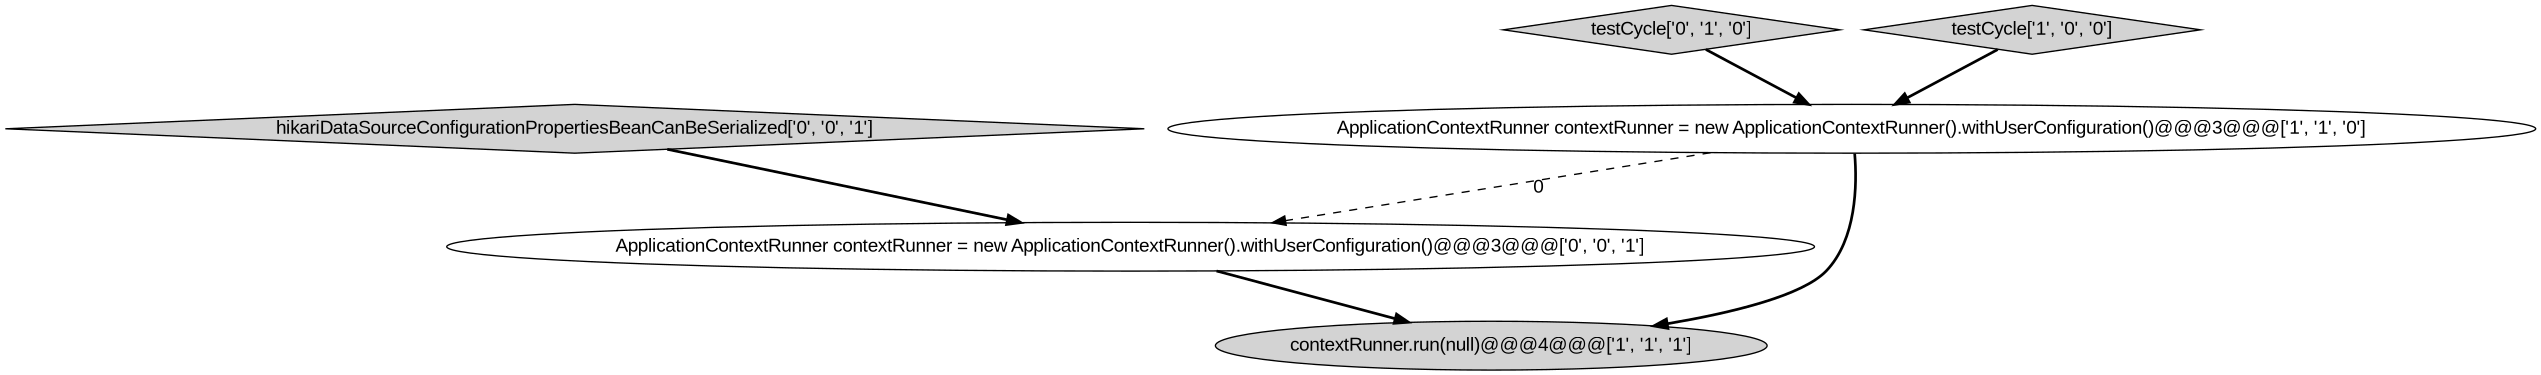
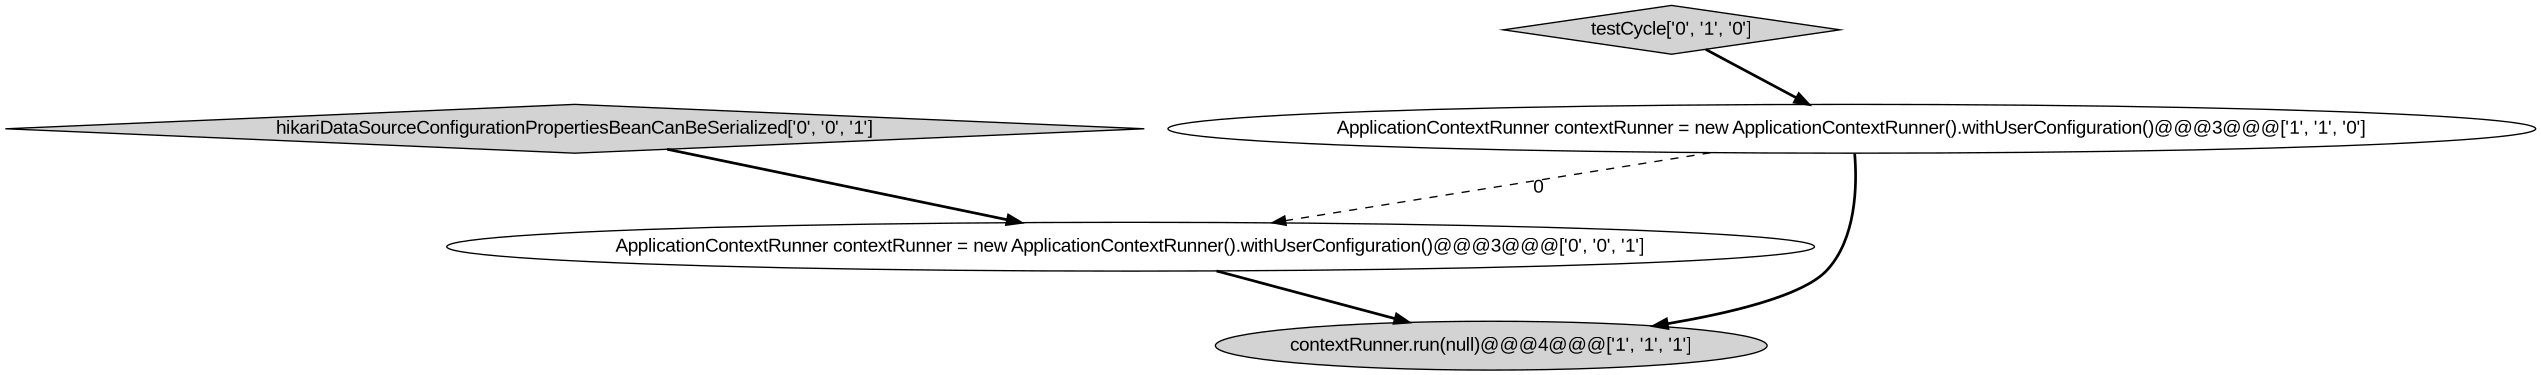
(2032, 30) -> none
